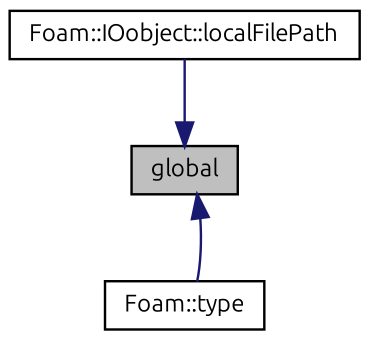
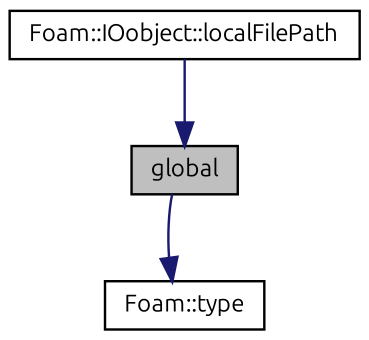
(201, 250) -> (169, 226)
